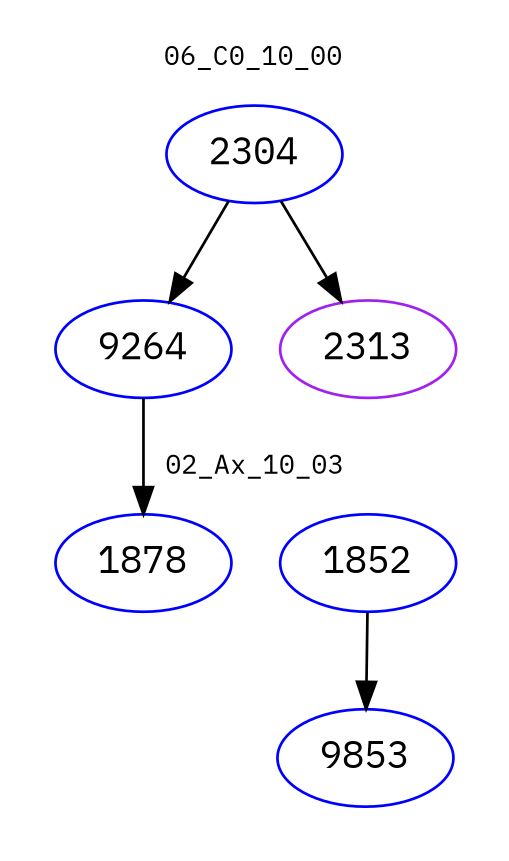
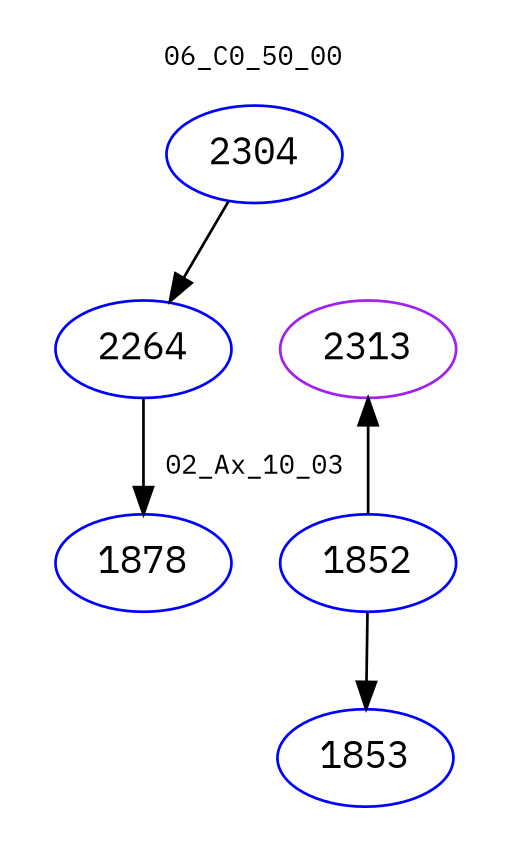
(254, 58) -> (254, 58)
(304, 239) -> (368, 470)
(143, 349) -> (143, 349)
(365, 758) -> (365, 758)
